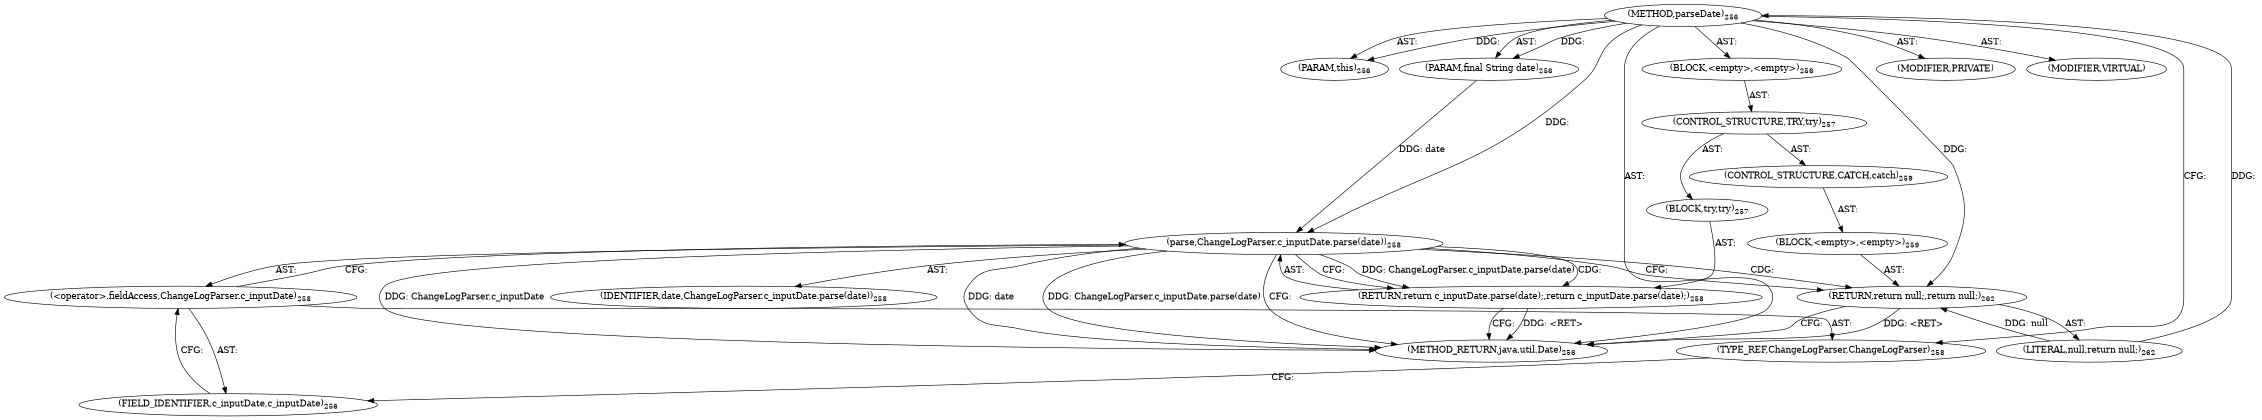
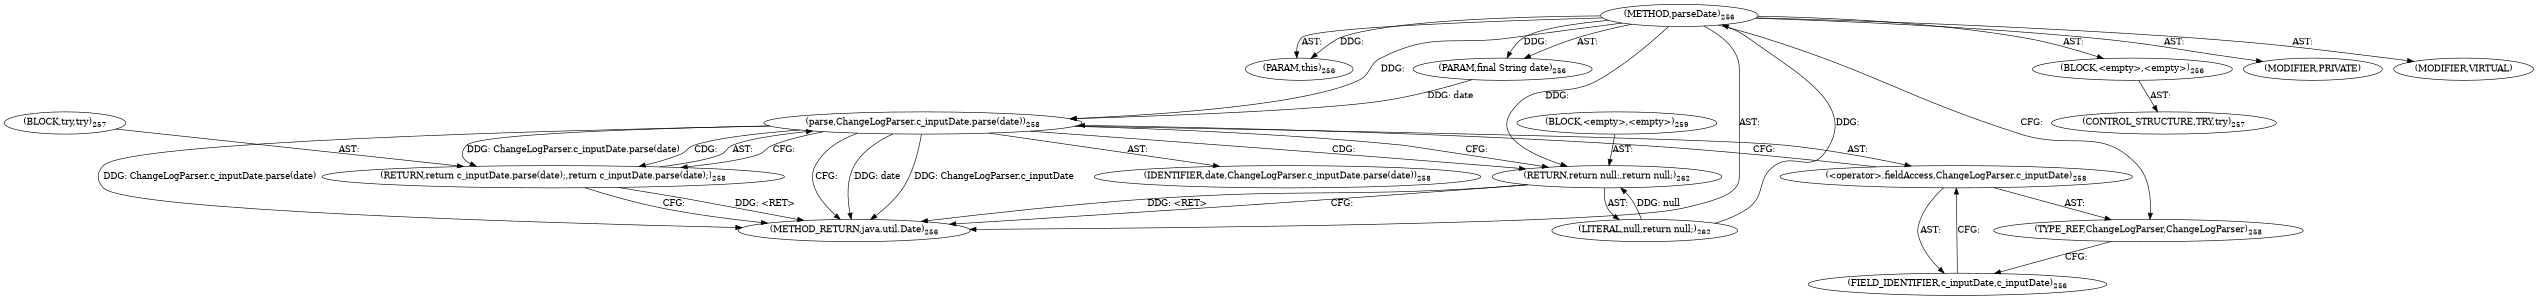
(1690, 157) -> none
(1819, 177) -> none
